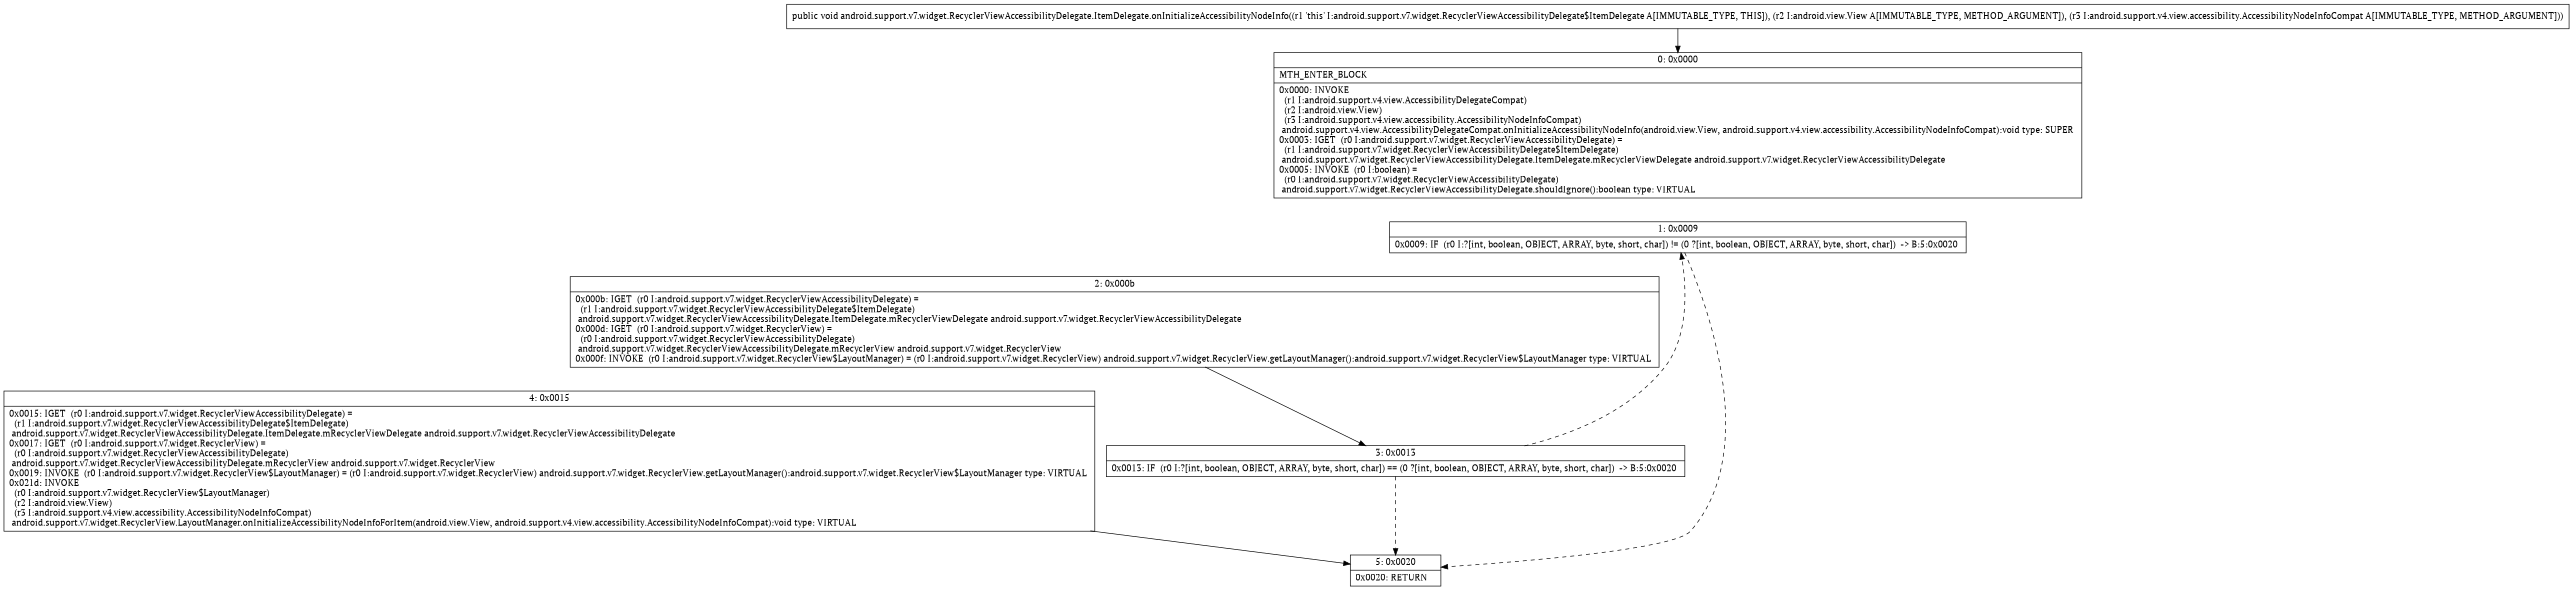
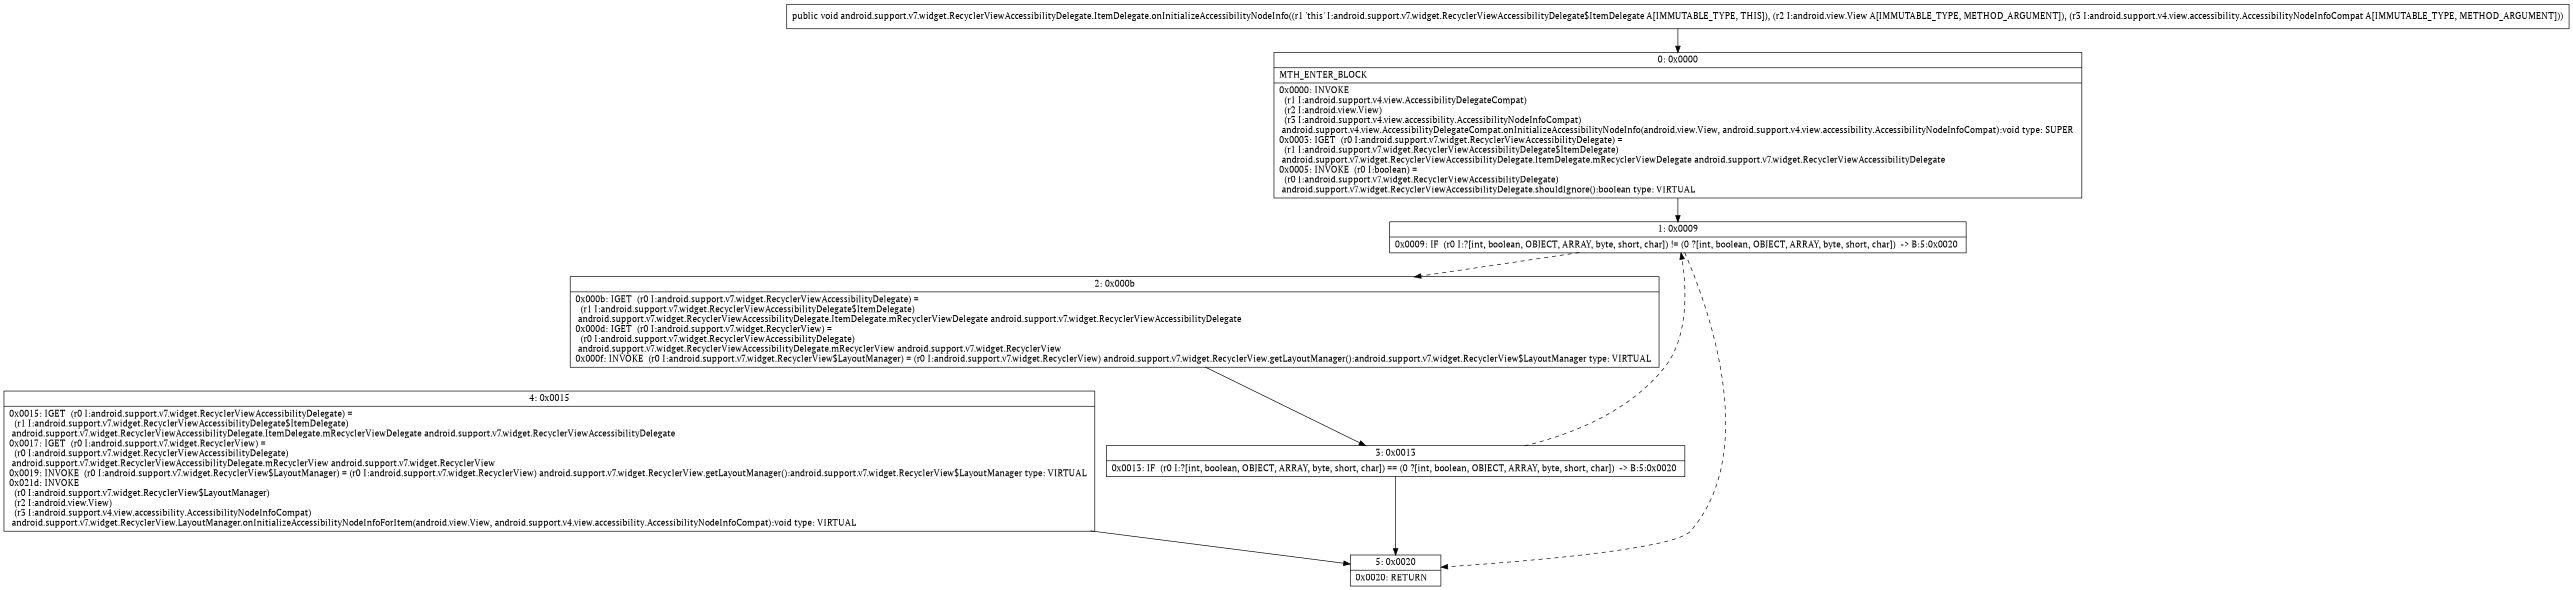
none -> (1678, 207)
none -> (1500, 264)
(1396, 512) -> (1396, 512)
